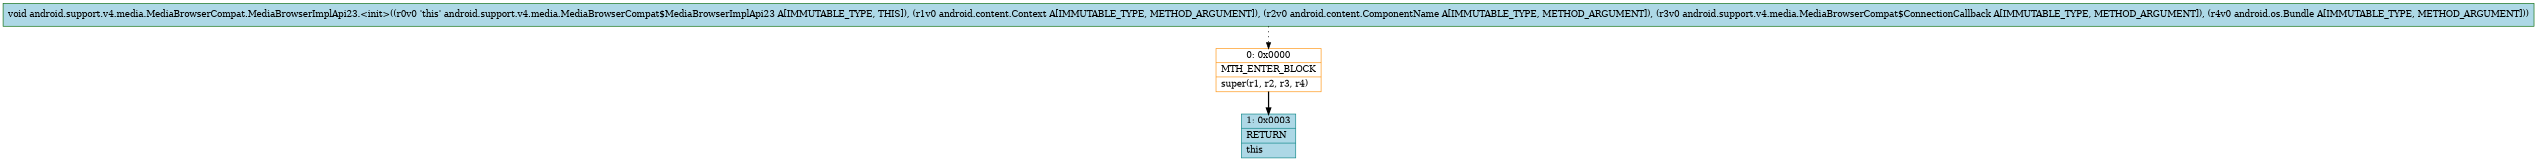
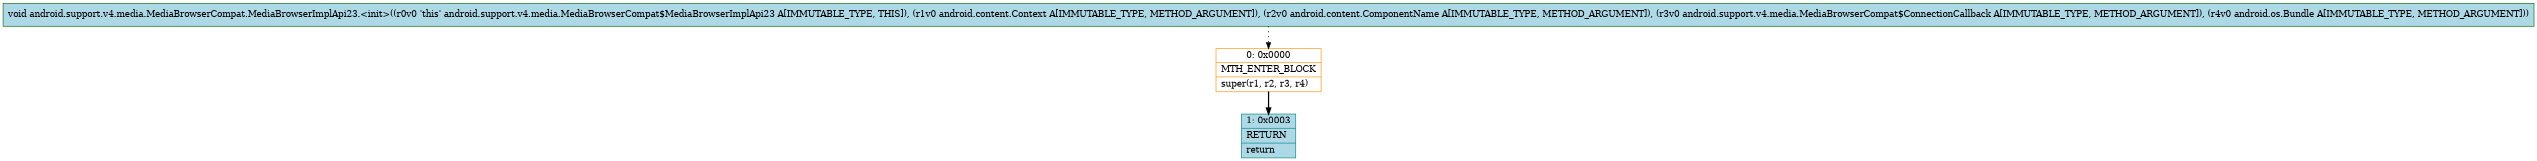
(1255, 150) -> (1261, 150)
